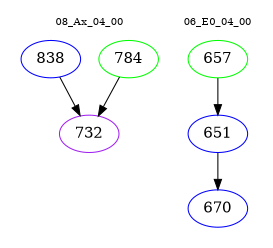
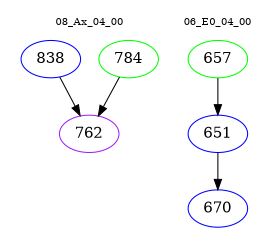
(89, 134) -> (89, 134)
